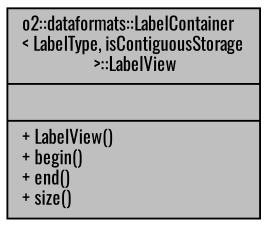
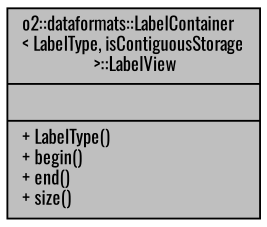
(67, 138) -> (66, 138)
